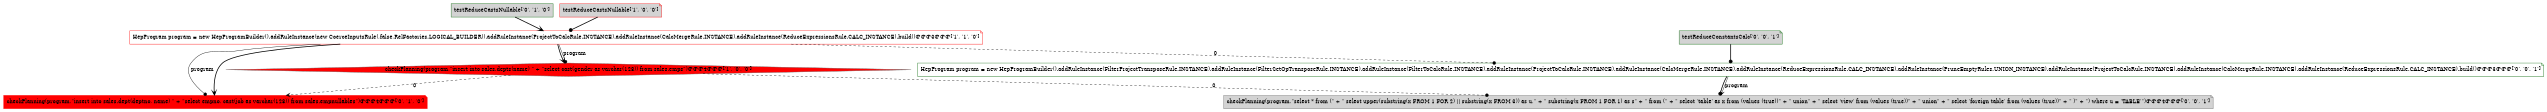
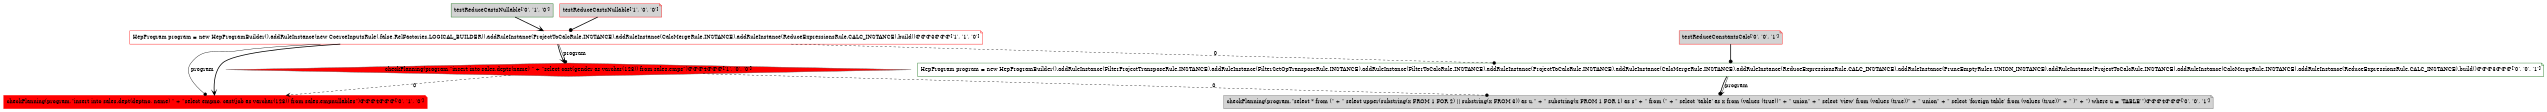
(1731, 37) -> (1731, 37)
